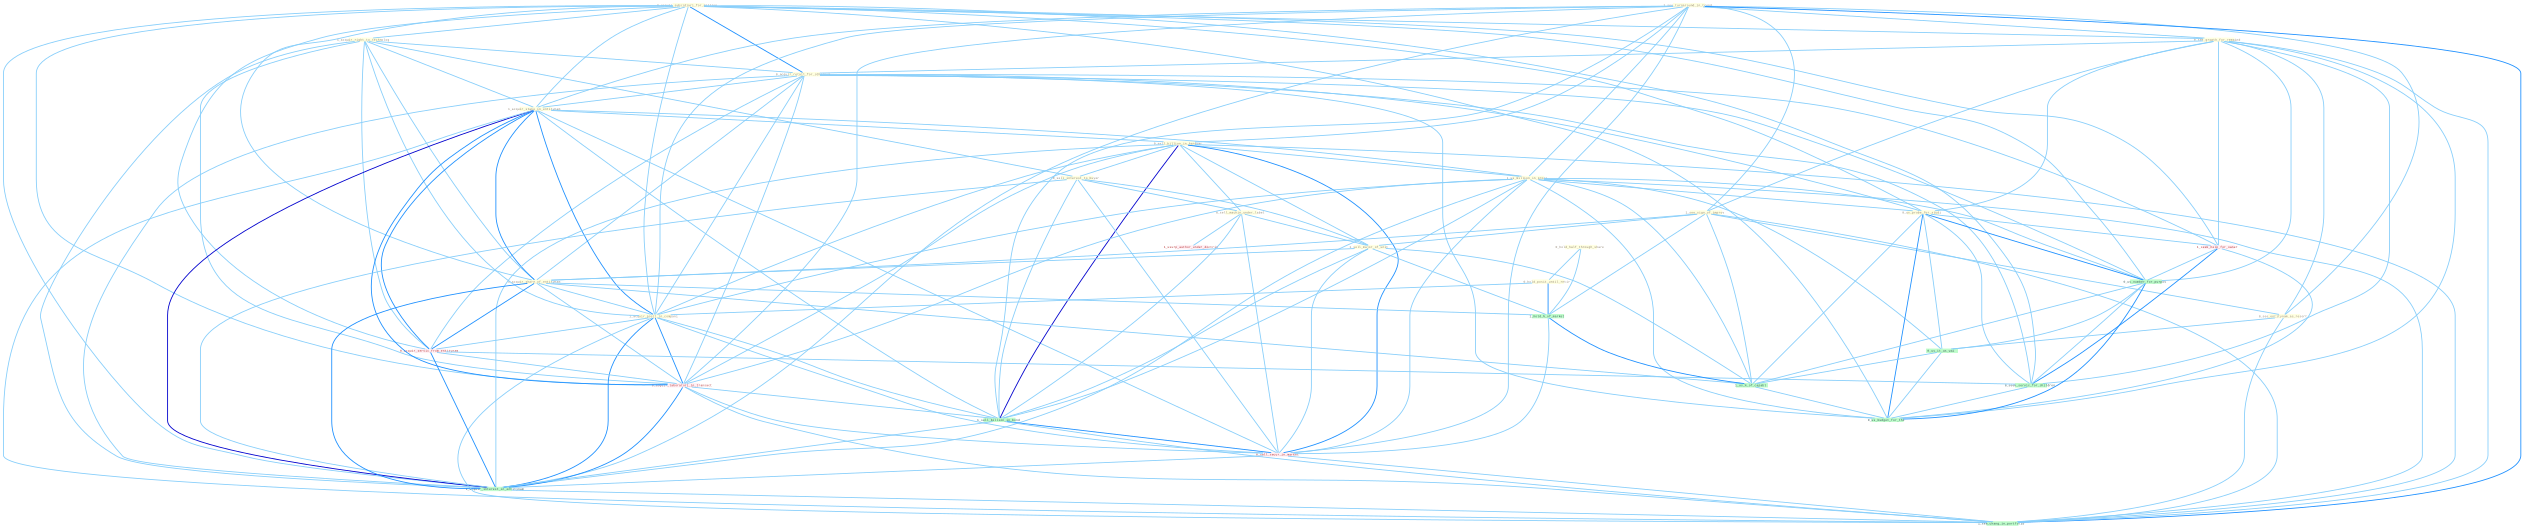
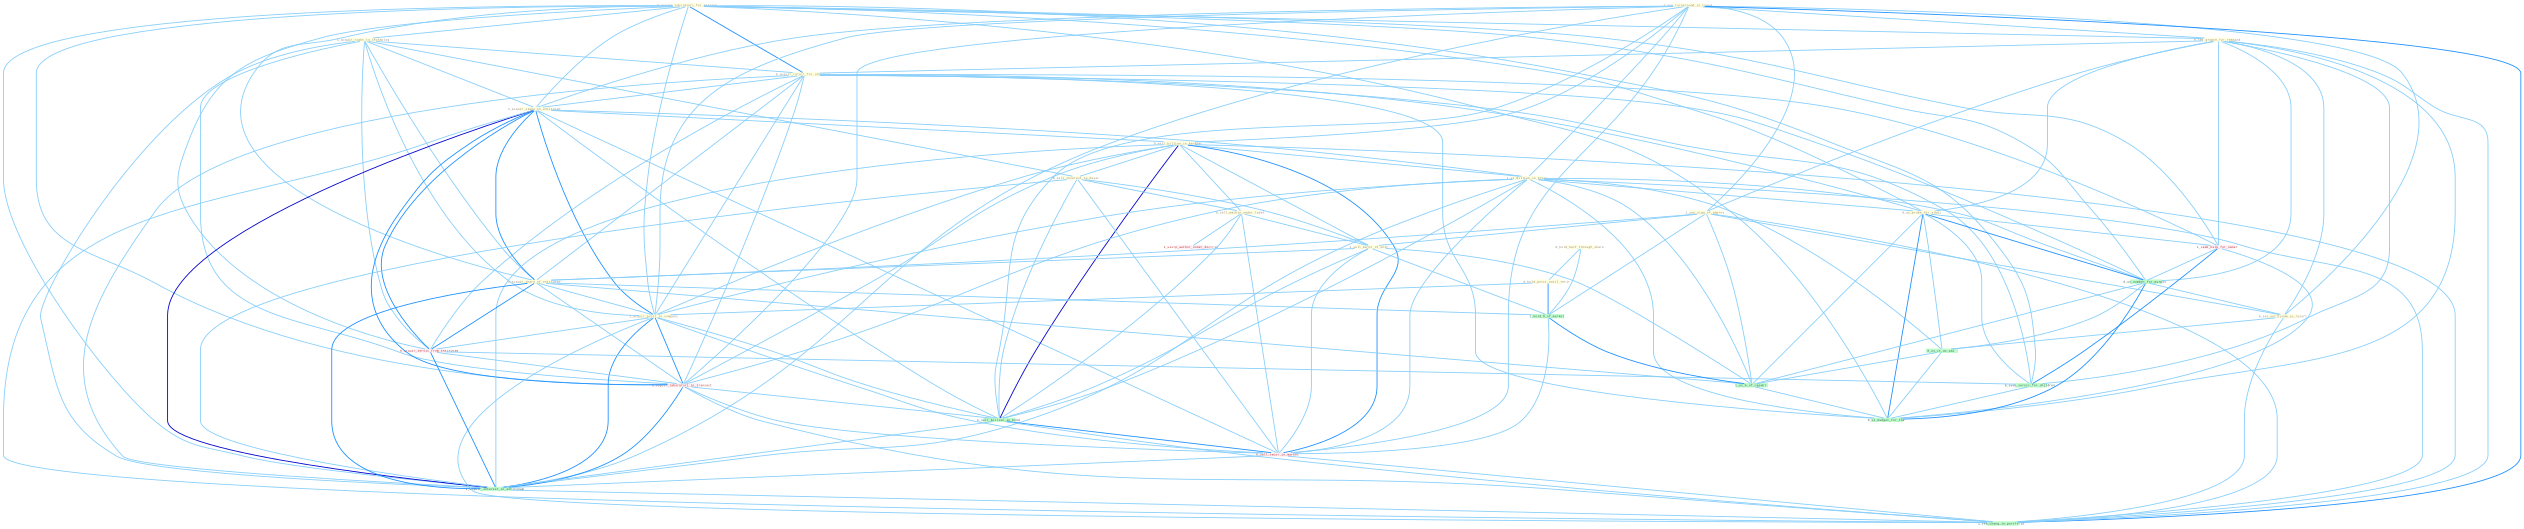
(2095, 329) -> (2195, 294)
